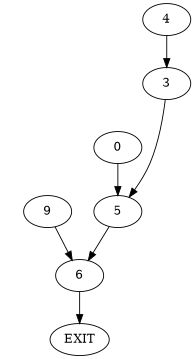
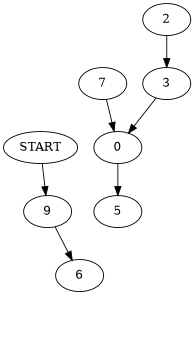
(167, 20) -> (167, 20)
none -> (103, 84)
(156, 147) -> (145, 112)
none -> (41, 148)
(101, 240) -> none
(80, 340) -> none
